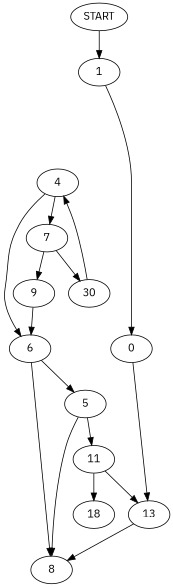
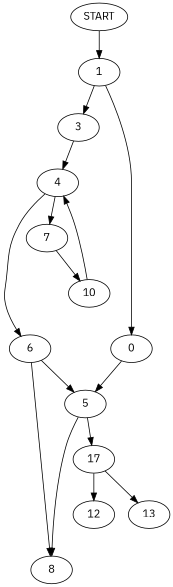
none -> (78, 127)
(34, 293) -> none
(89, 293) -> (89, 293)
(140, 428) -> (111, 373)
(94, 459) -> (94, 459)
(94, 515) -> (94, 515)
(104, 540) -> none
